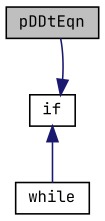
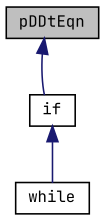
(63, 59) -> (42, 75)
